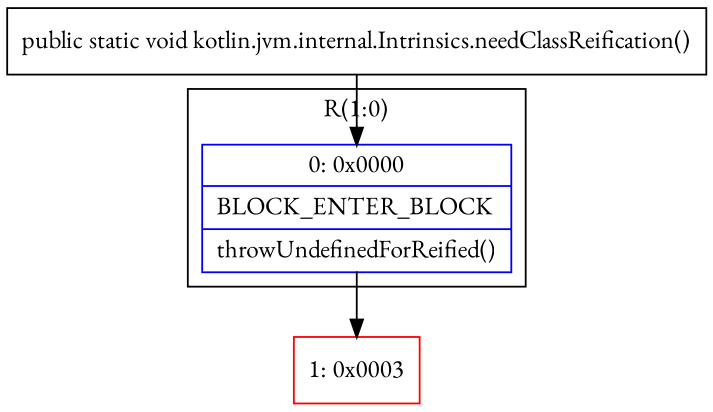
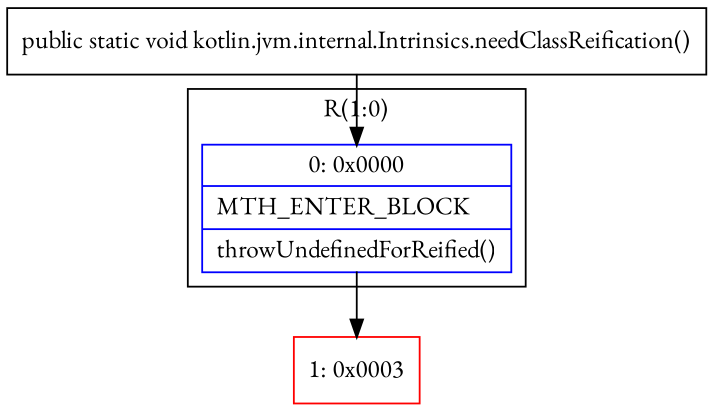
(355, 207) -> (344, 207)
